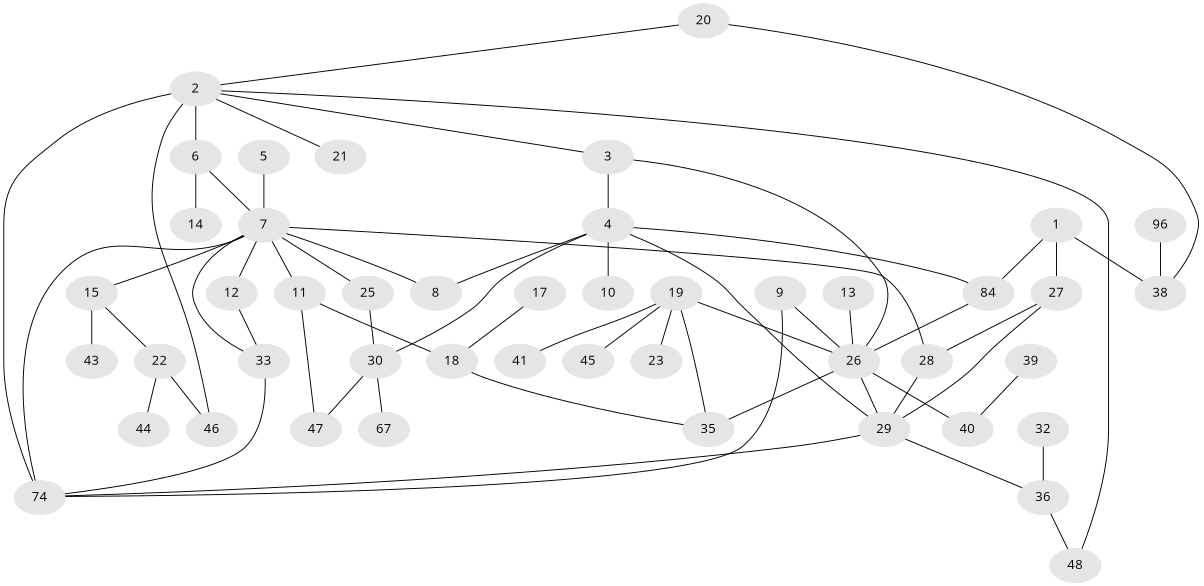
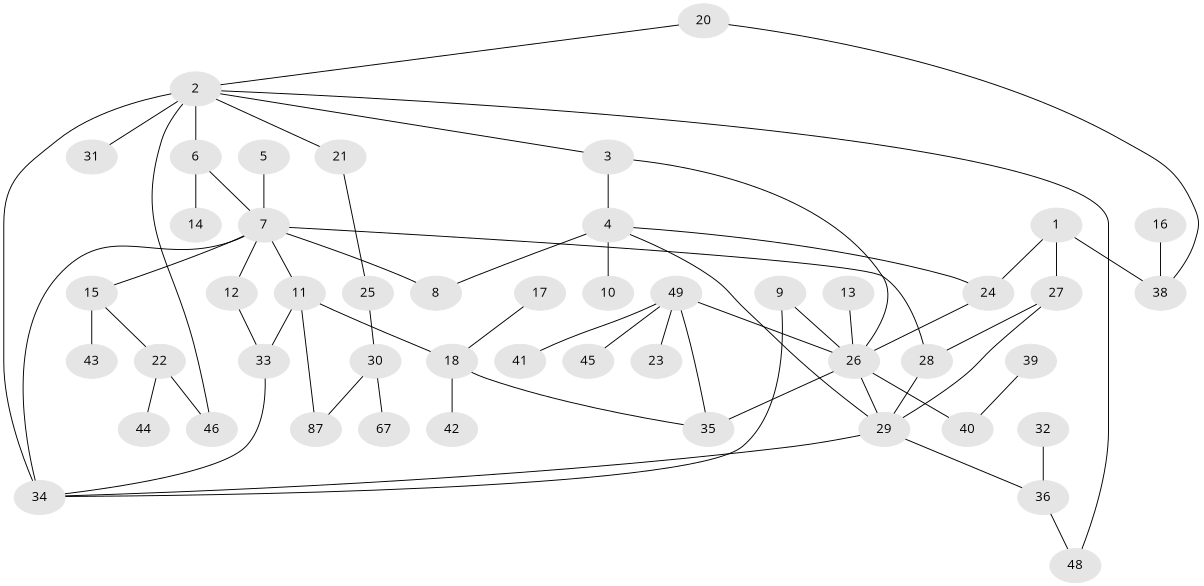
none -> (92, 157)
(1161, 225) -> (1161, 225)
(316, 259) -> (354, 225)
(490, 291) -> none
(193, 293) -> (282, 327)
(676, 293) -> (676, 293)
(988, 293) -> (988, 293)
(316, 429) -> (316, 429)
none -> (452, 429)
(40, 498) -> (40, 498)
